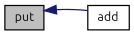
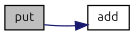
(72, 10) -> (60, 26)
